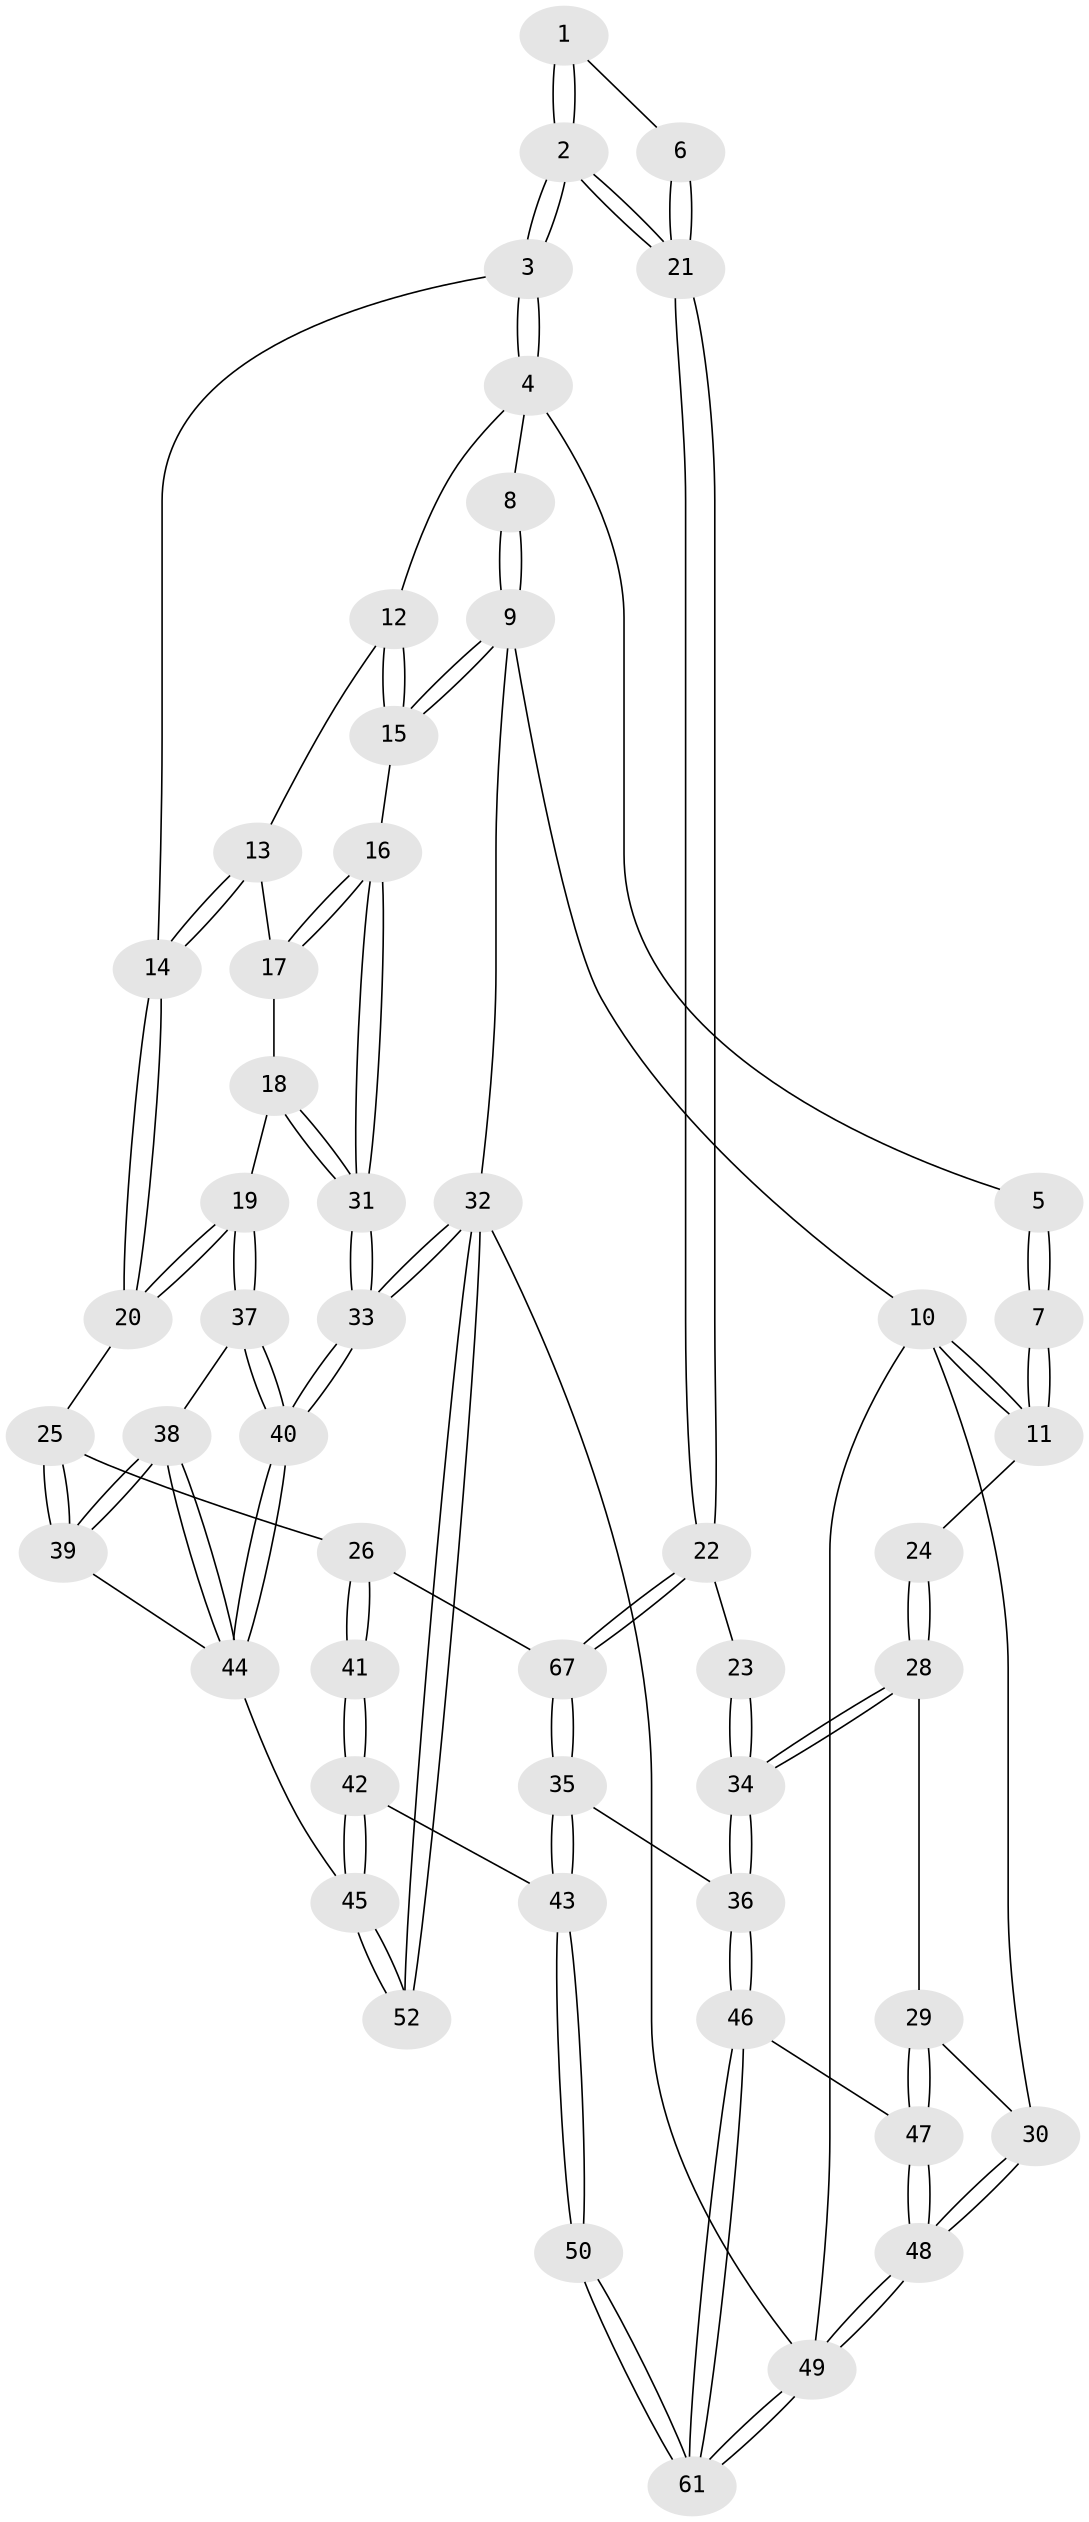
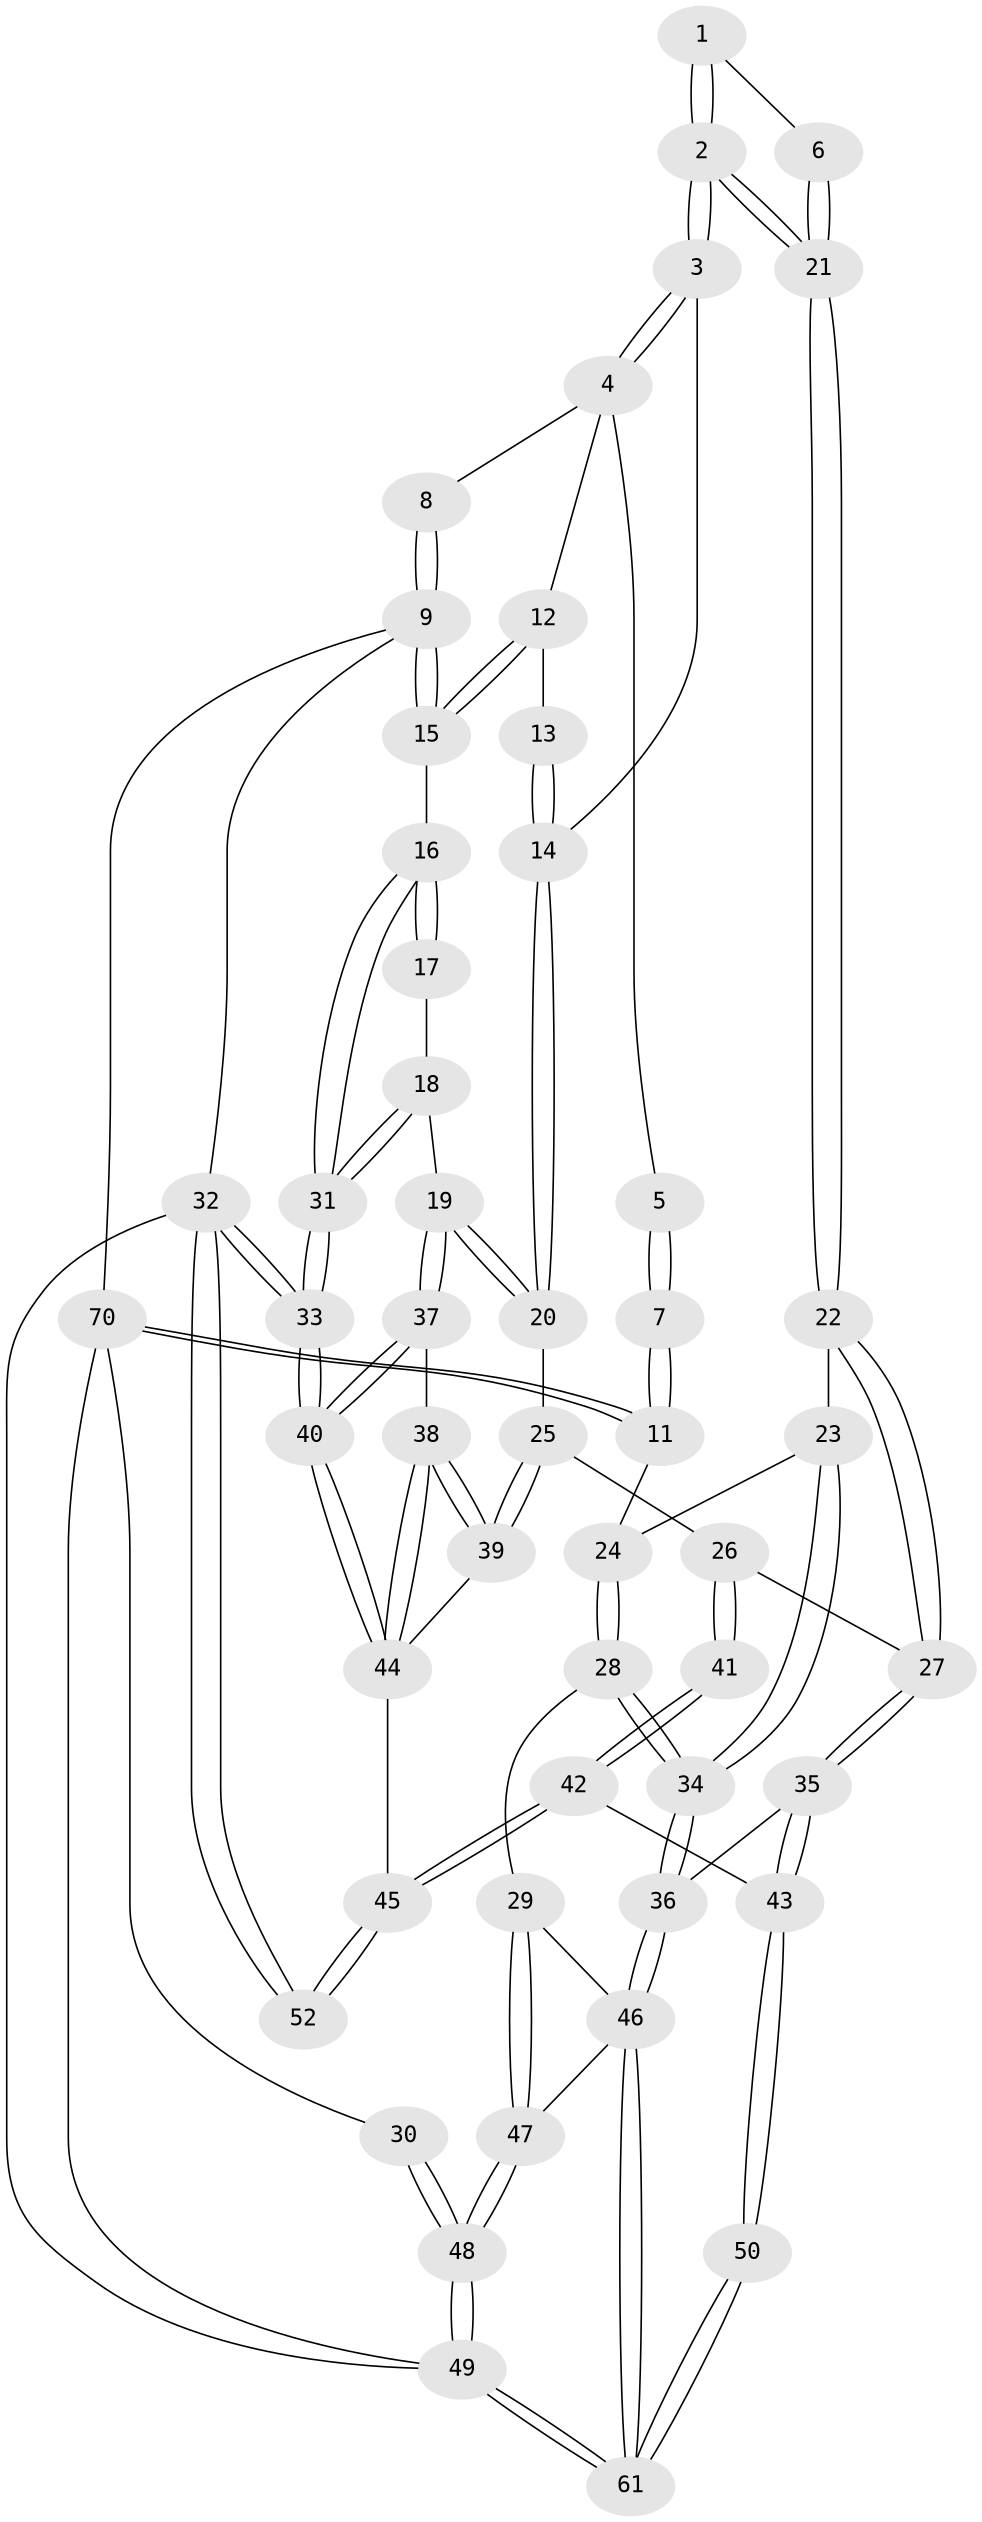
(266, 911) -> none
(922, 1319) -> (102, 1319)
none -> (718, 1494)
(562, 1669) -> (932, 1669)
(977, 2078) -> (576, 1961)
